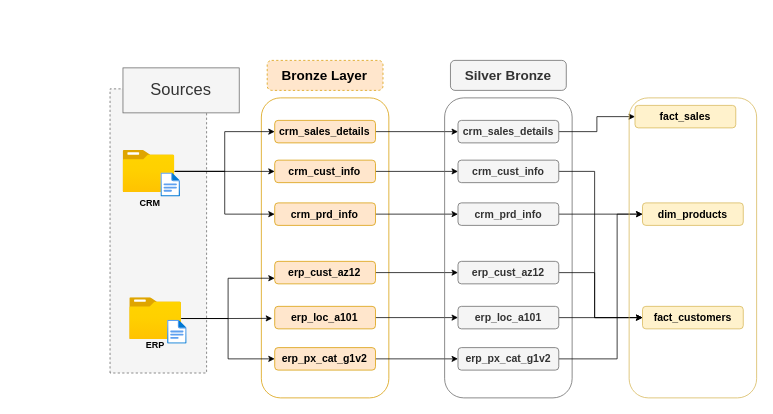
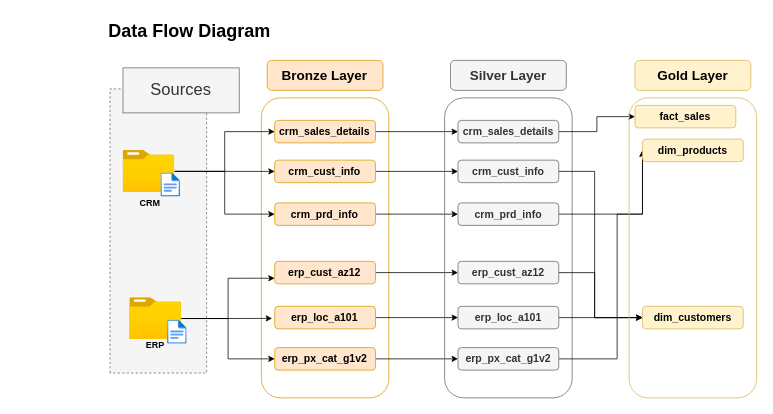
none -> (193, 34)
(325, 75) -> (325, 75)
(508, 75) -> (508, 75)
none -> (693, 75)
(693, 214) -> (693, 150)
(693, 318) -> (693, 318)
